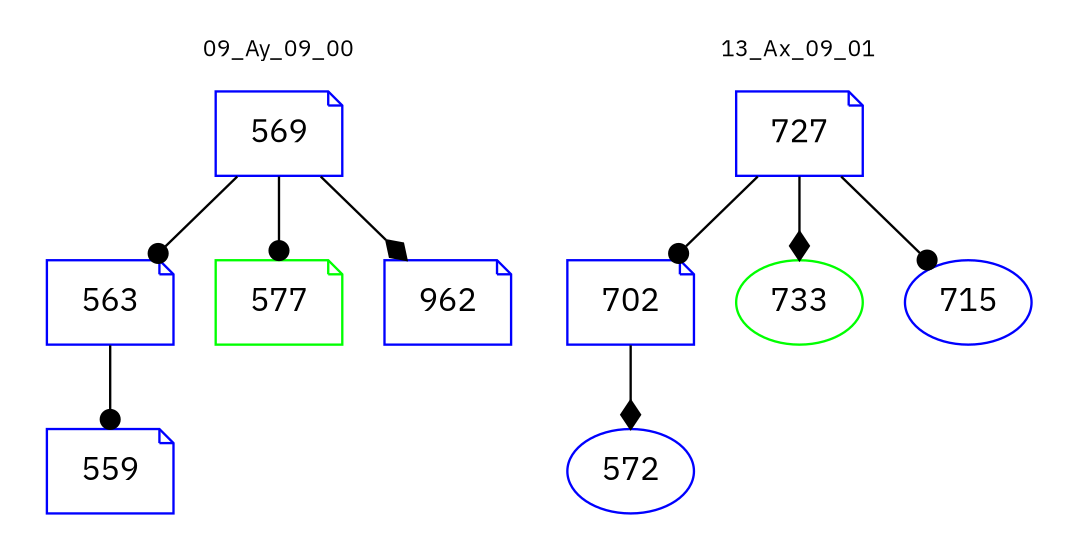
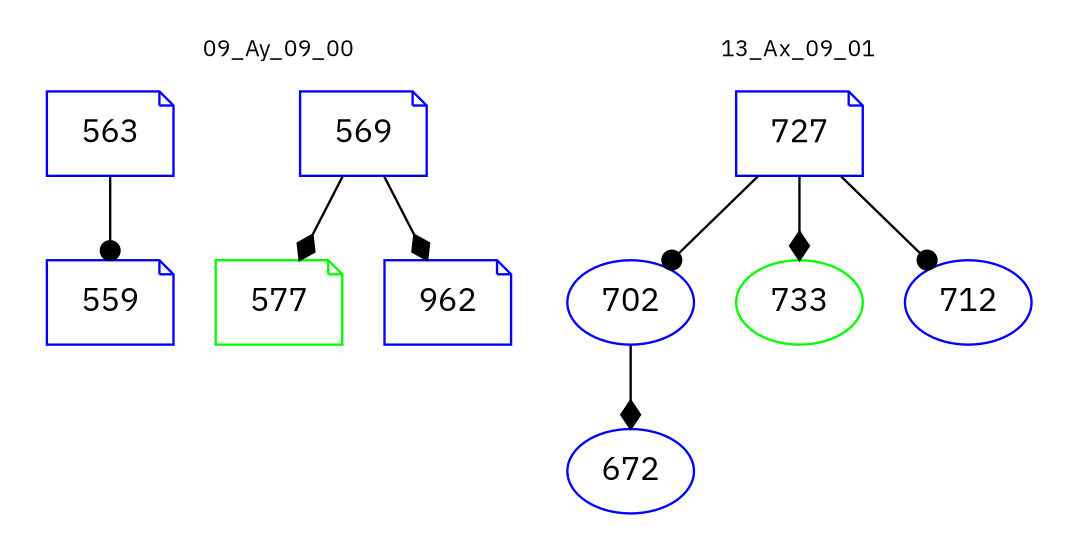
(279, 209) -> (328, 206)
(201, 211) -> none
(631, 302) -> (631, 302)
(968, 302) -> (968, 302)
(631, 471) -> (631, 471)
